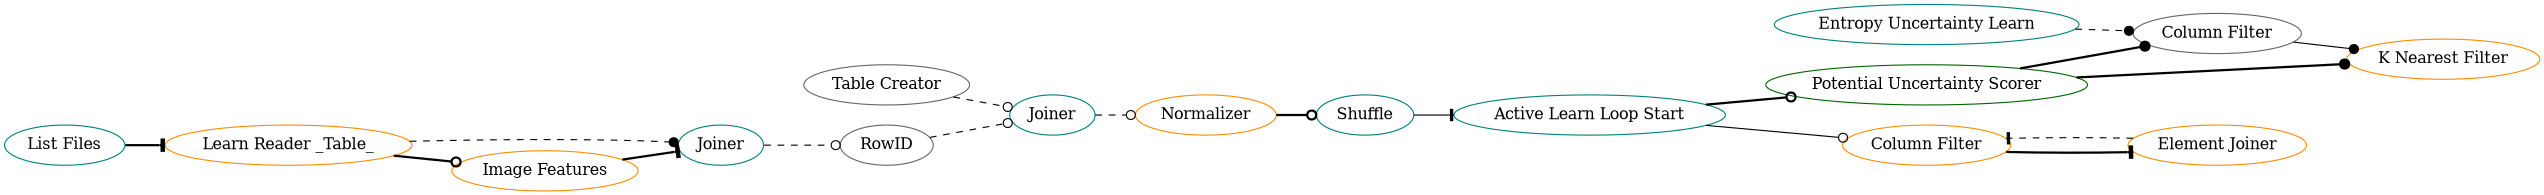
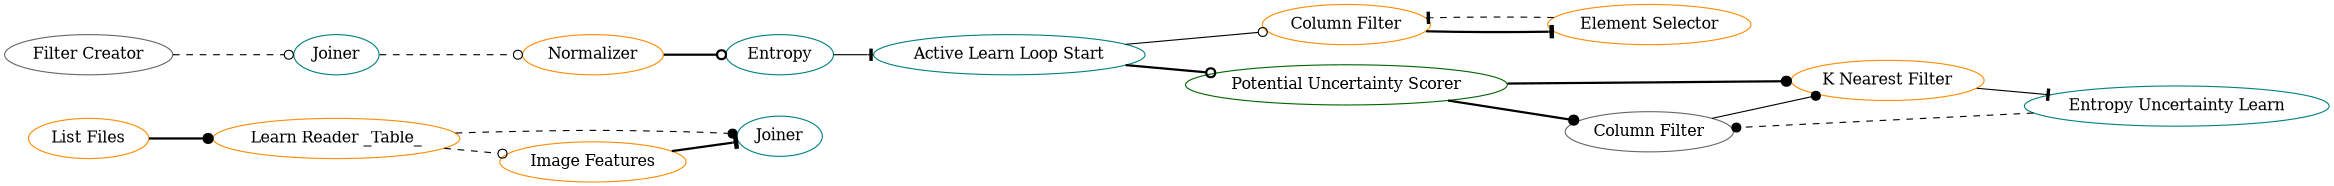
(887, 85) -> (89, 55)
none -> (2011, 91)
(1365, 115) -> (780, 55)
(65, 145) -> (89, 138)
(142, 145) -> (176, 138)
(887, 145) -> none
(2217, 145) -> (1649, 25)
(423, 159) -> (471, 151)
